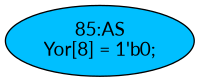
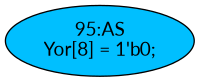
(100, 41) -> (100, 41)
